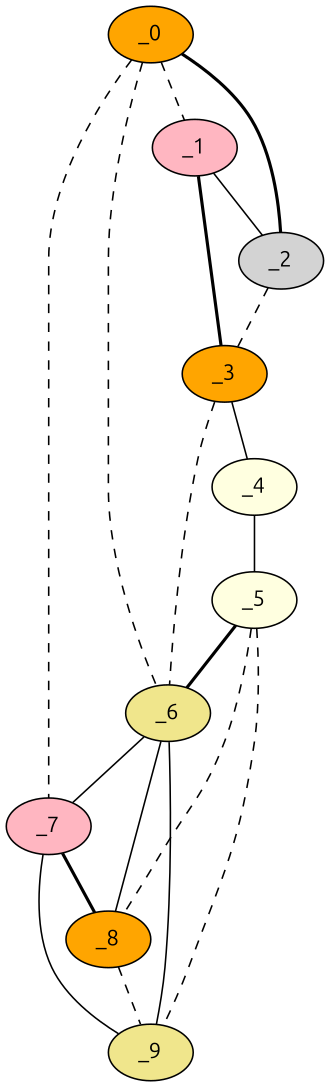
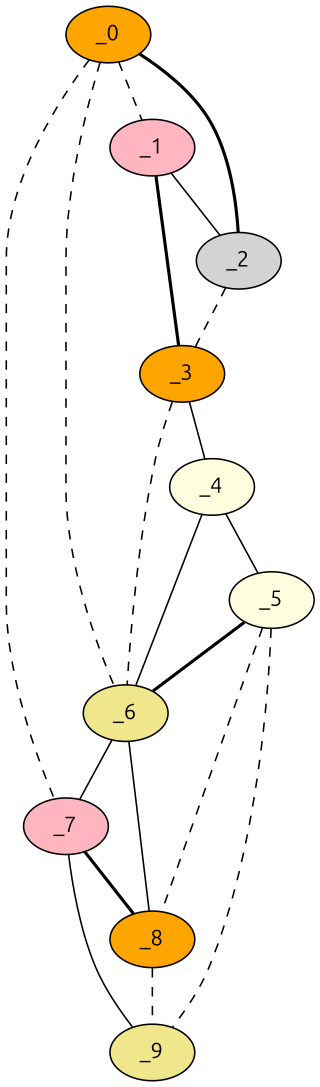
(170, 883) -> (169, 600)
